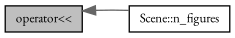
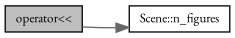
(112, 10) -> (99, 28)
